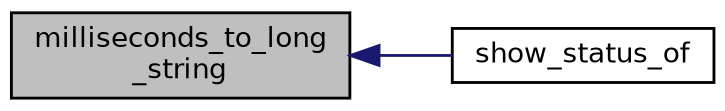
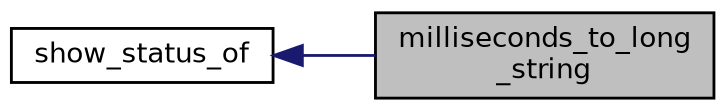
(416, 55) -> (339, 55)
